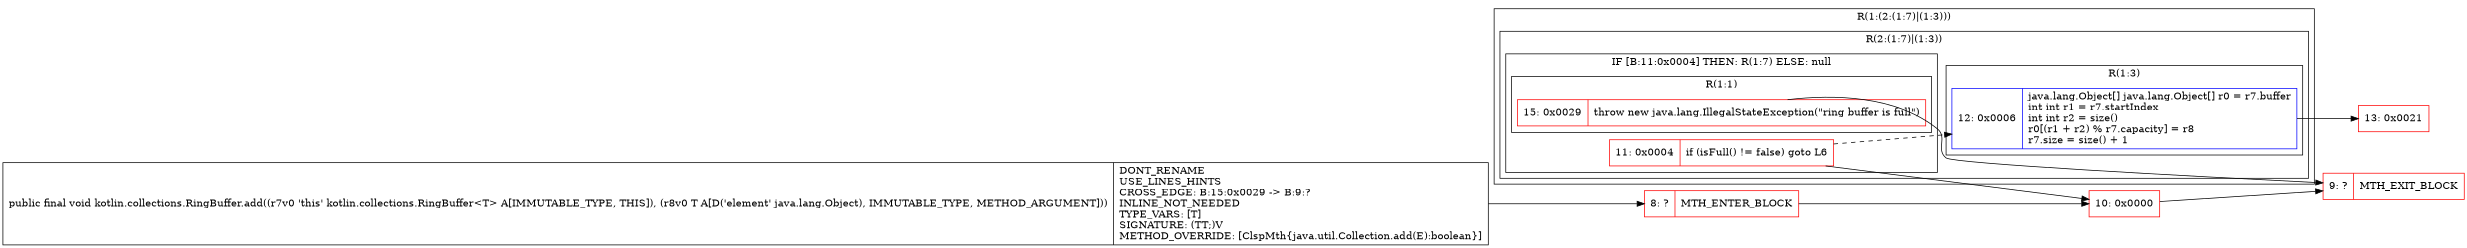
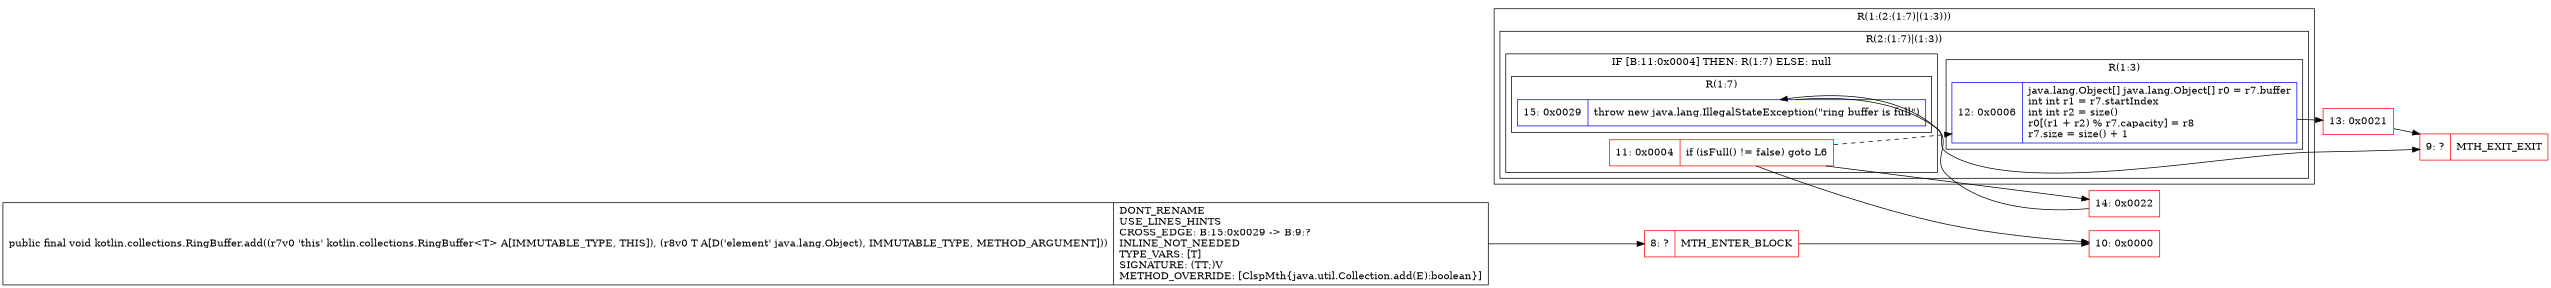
(1722, 85) -> (1722, 85)
(1722, 113) -> (1722, 113)
(2409, 186) -> (2499, 147)
(2238, 196) -> (2403, 131)
none -> (2124, 204)
